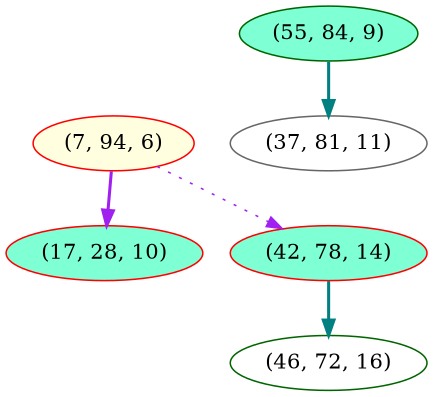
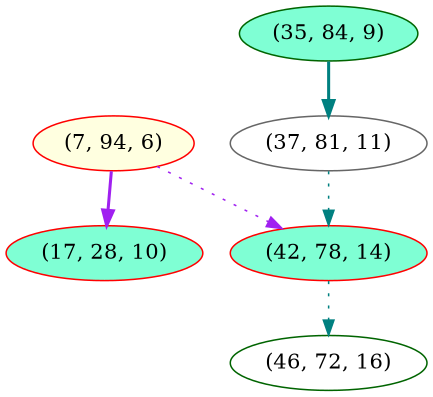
(329, 34) -> (329, 34)
none -> (329, 191)
(329, 301) -> (329, 301)
